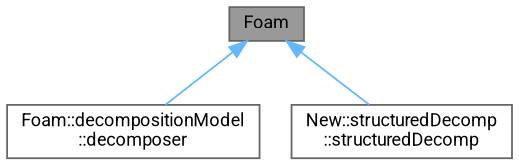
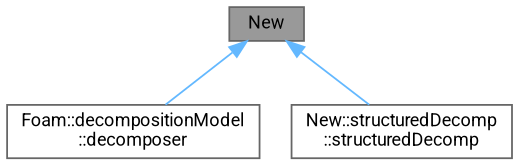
(267, 24) -> (267, 24)
